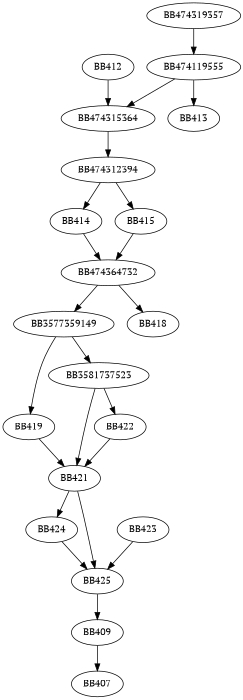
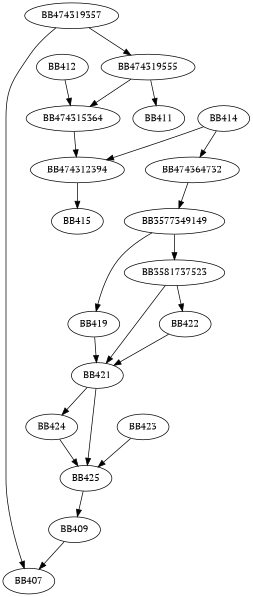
(194, 67) -> (148, 67)
(194, 119) -> (159, 119)
(94, 193) -> (159, 142)
(127, 244) -> none
none -> (6, 287)
(64, 324) -> (174, 221)
(153, 324) -> none
